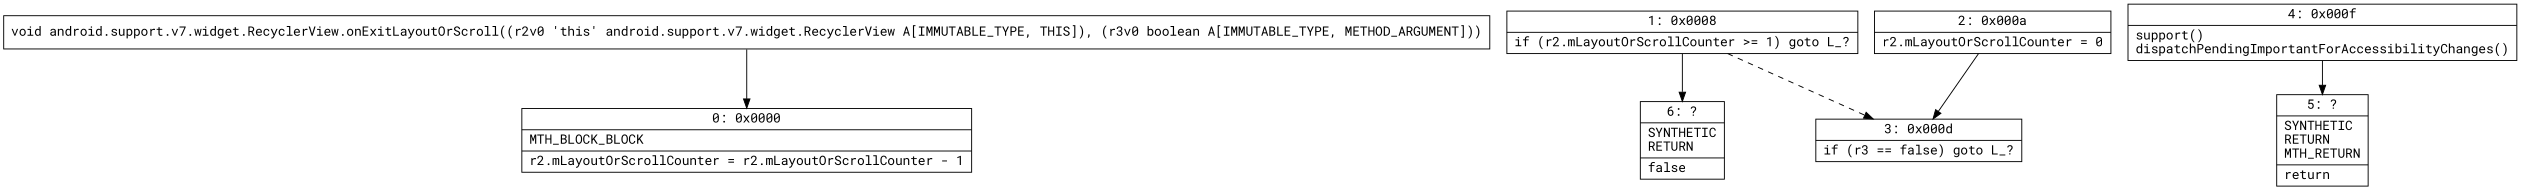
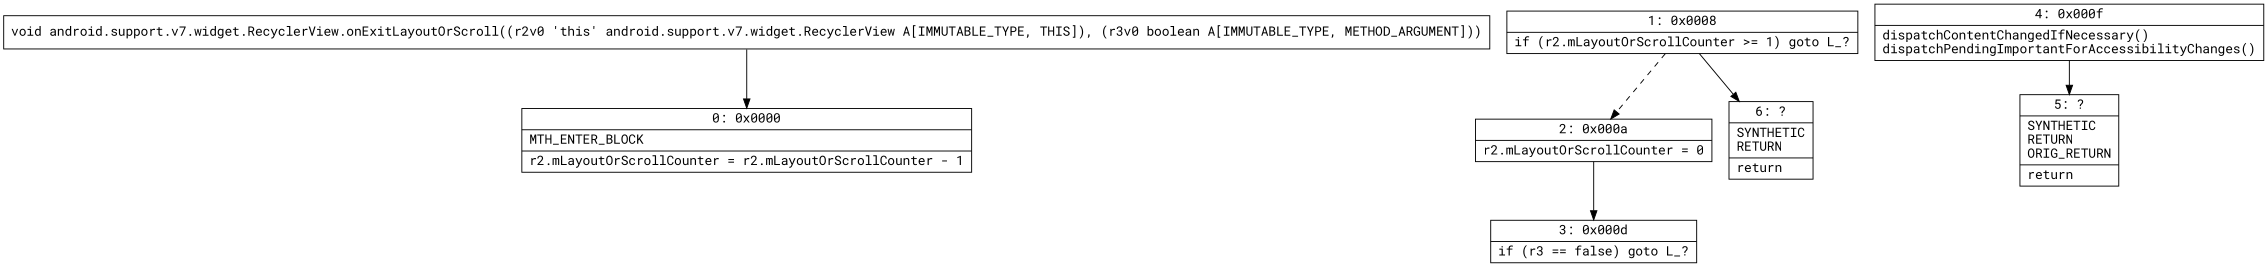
(2170, 36) -> (2016, 36)
(1796, 84) -> (1641, 83)
(586, 140) -> (586, 140)
(2322, 154) -> (2069, 154)
(1667, 168) -> (1759, 168)
